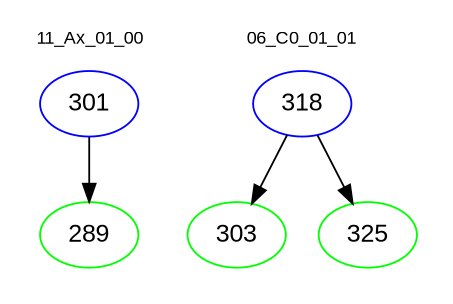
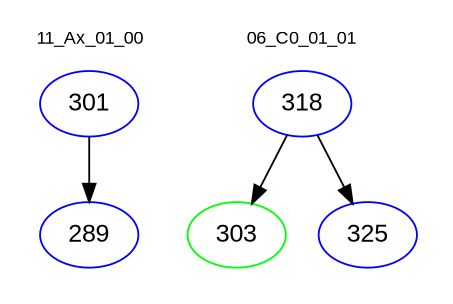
(89, 235) -> (89, 235)
(368, 235) -> (368, 235)
